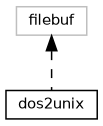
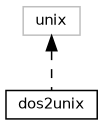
(52, 21) -> (52, 21)
